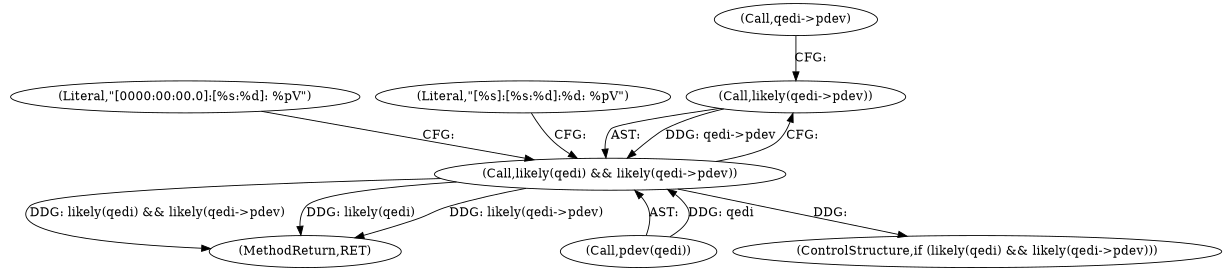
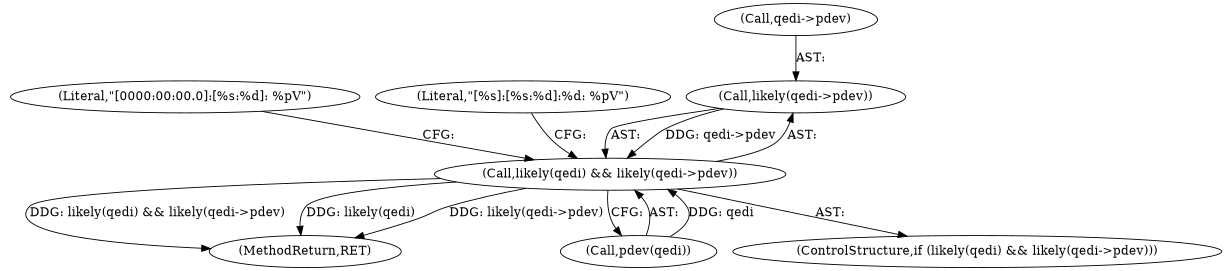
(813, 58) -> (813, 58)
(804, 136) -> (804, 136)
none -> (609, 210)
(832, 213) -> (832, 213)
